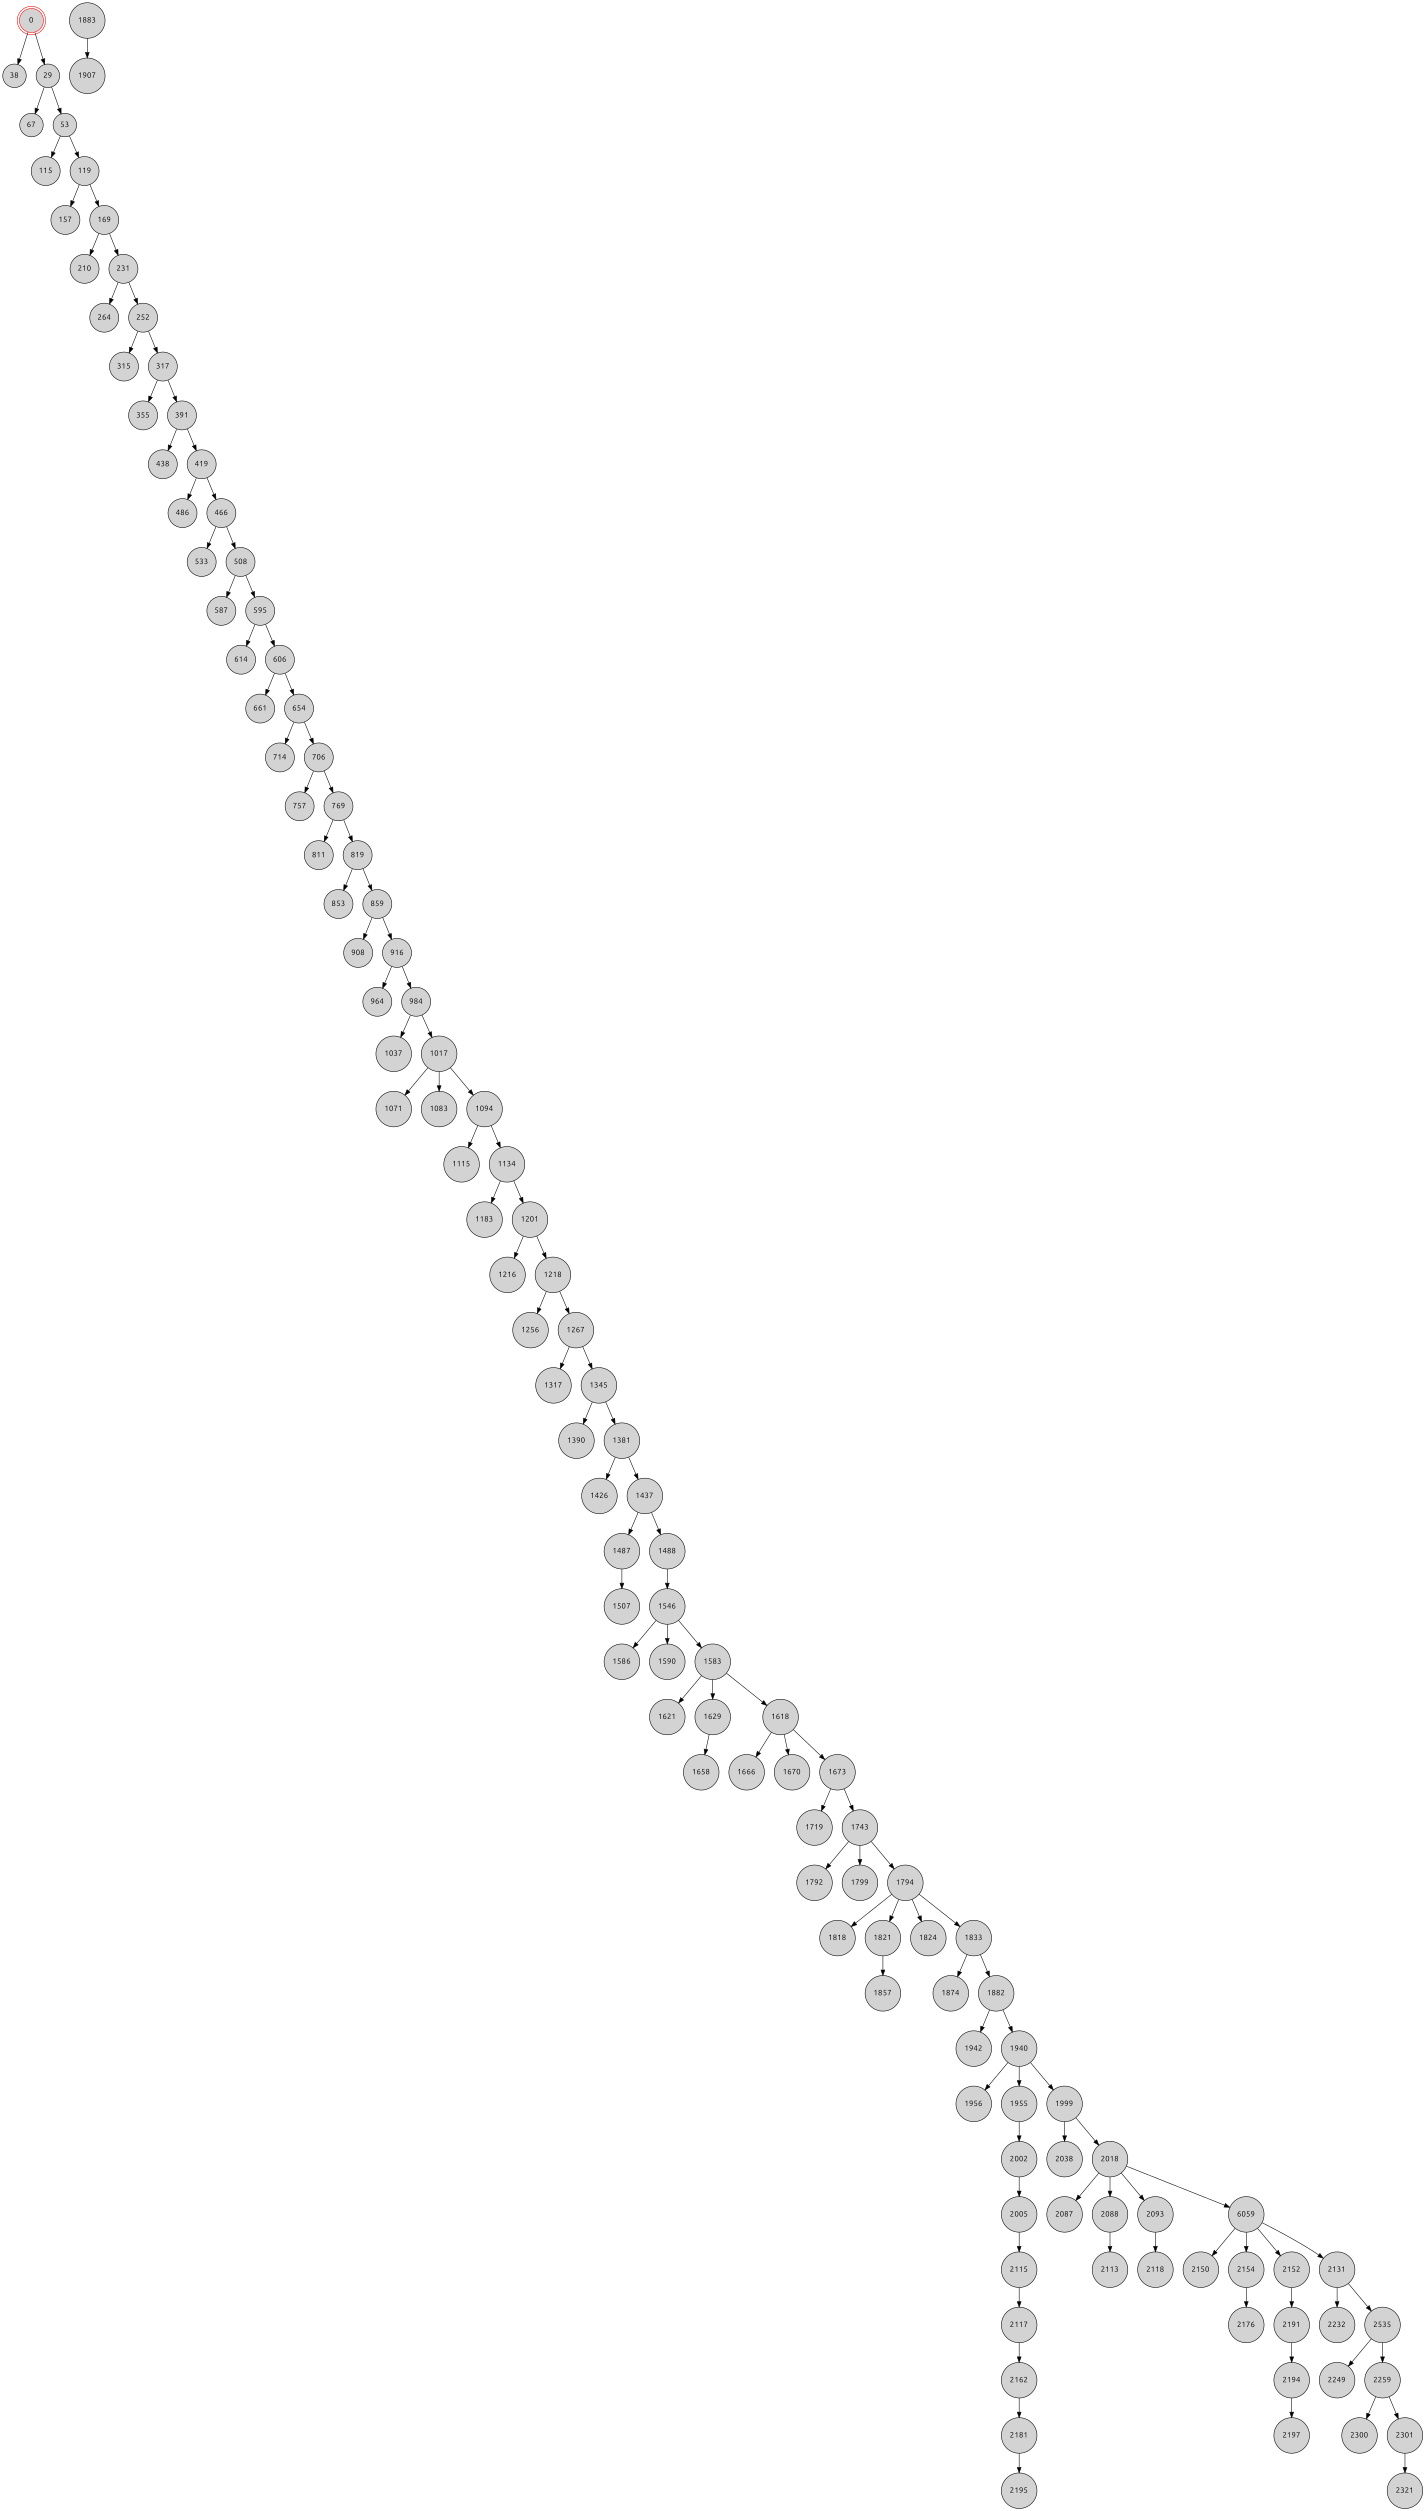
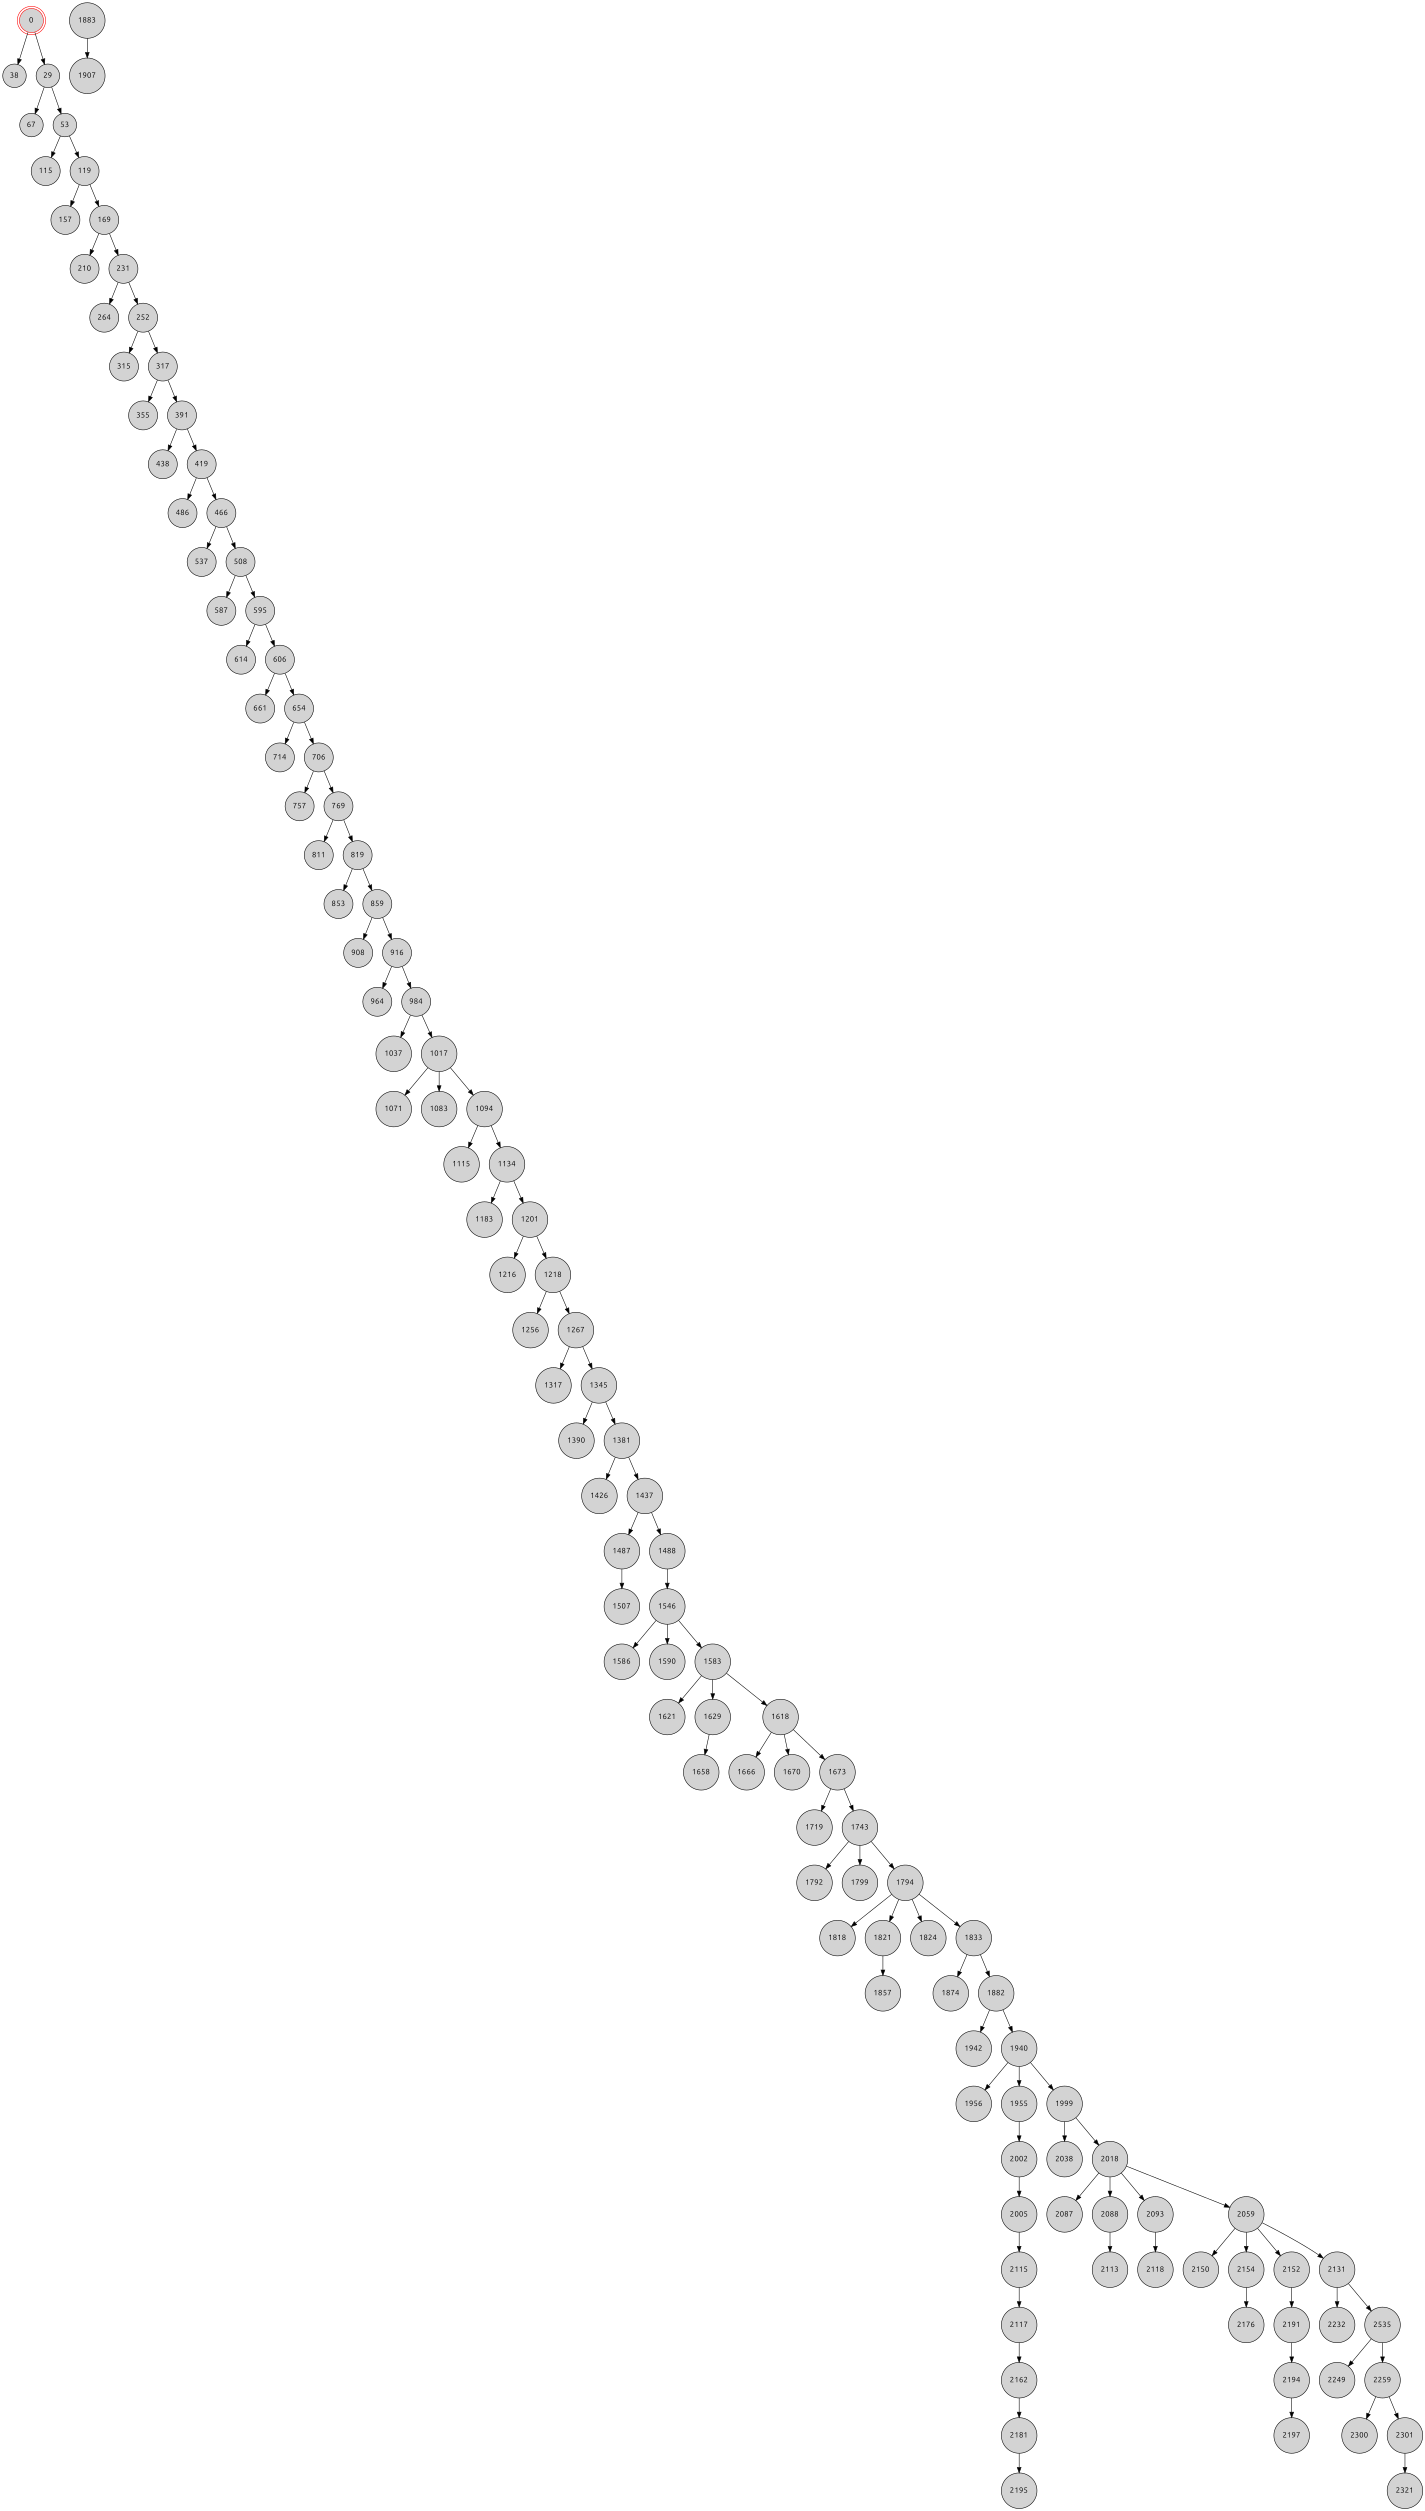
(202, 562) -> (202, 562)
(1246, 2214) -> (1246, 2214)
